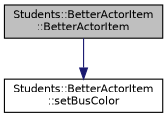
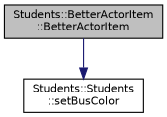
(84, 96) -> (84, 96)
